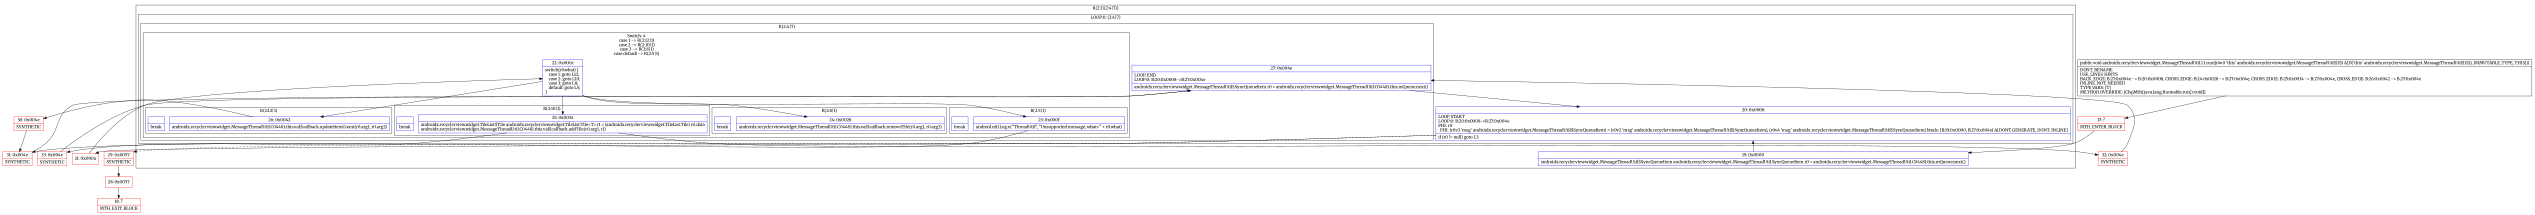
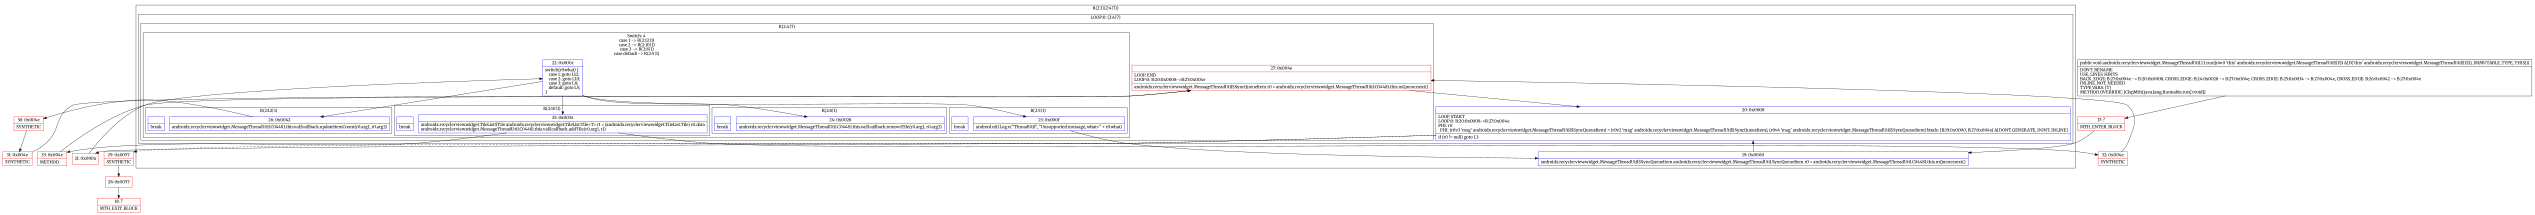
(1281, 78) -> (1281, 78)
(731, 147) -> (1302, 154)
(52, 162) -> (49, 162)
